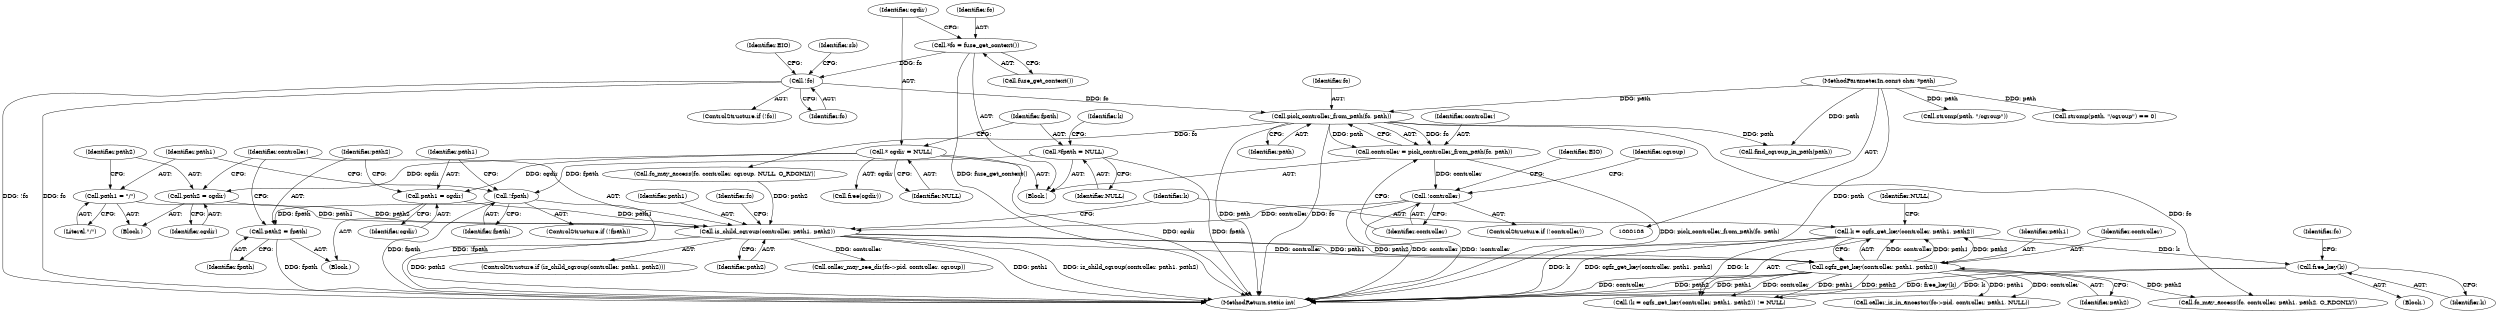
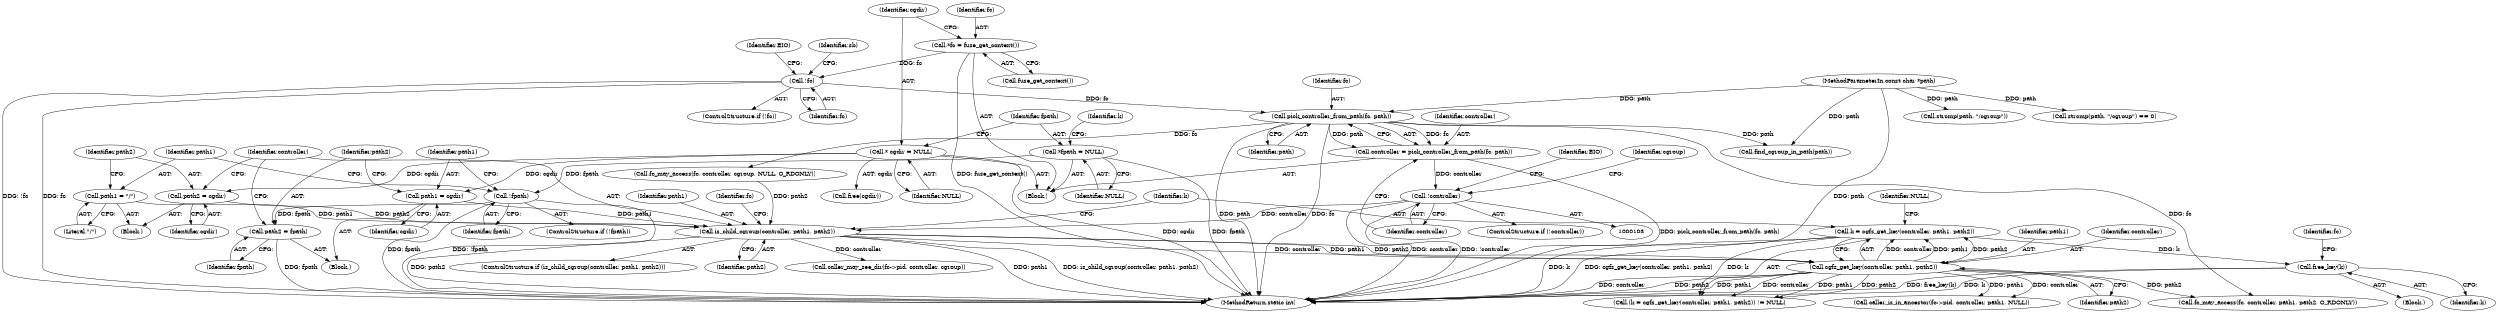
(1796, 180) -> (1539, 212)
